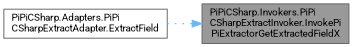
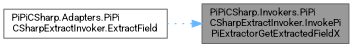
(86, 24) -> (86, 24)
